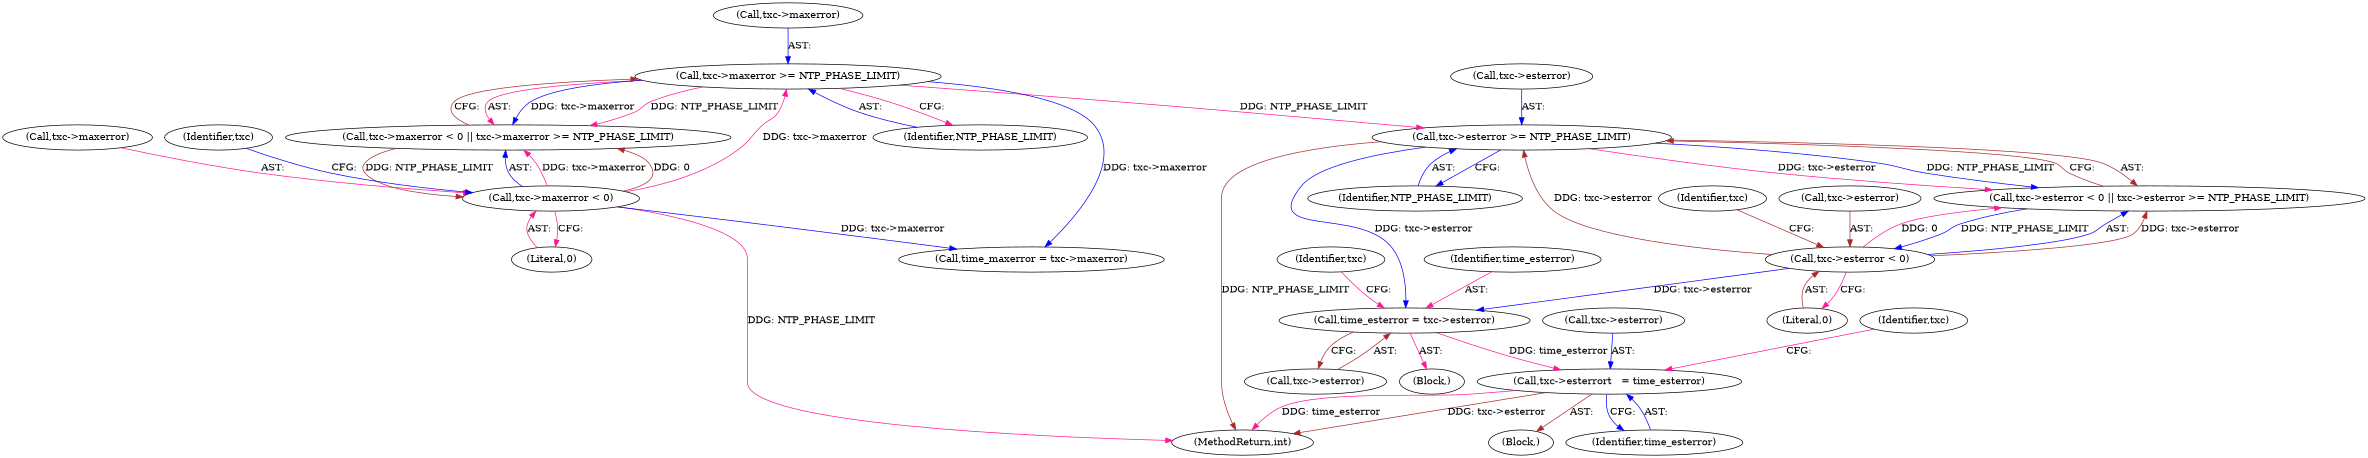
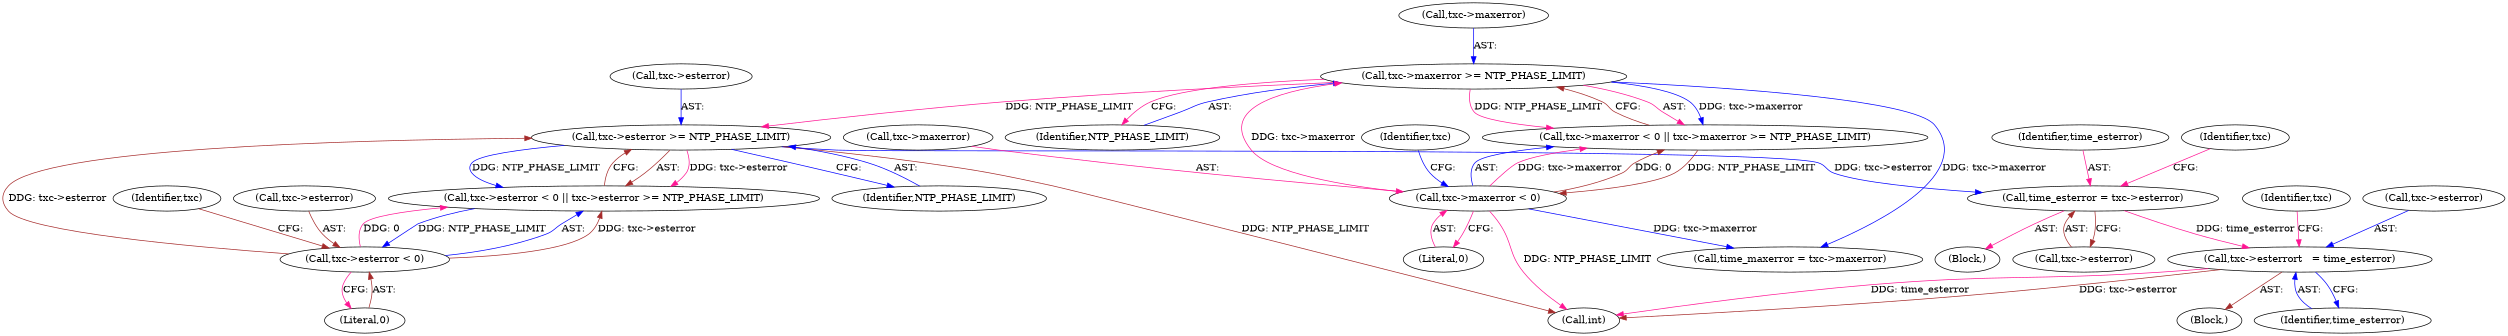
(1636, 289) -> none
(1243, 443) -> (1584, 321)
